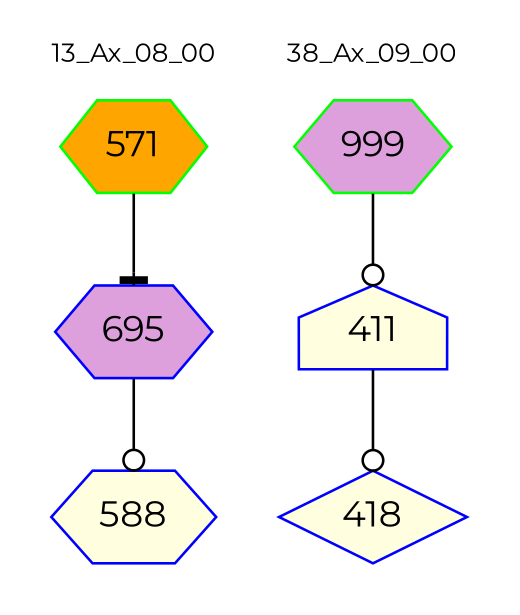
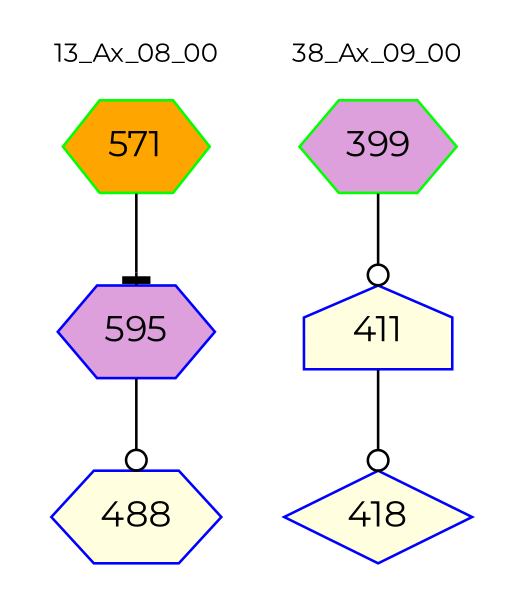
(373, 147) -> (378, 147)
(134, 332) -> (136, 332)
(134, 517) -> (136, 517)
